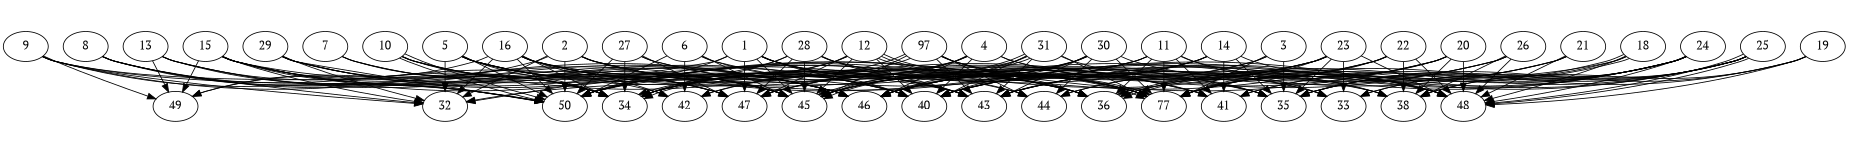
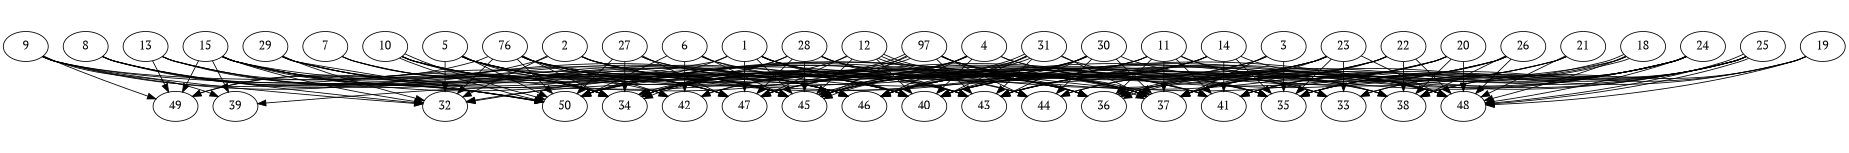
(505, 46) -> (505, 46)
(565, 72) -> none
(719, 76) -> none
none -> (1378, 76)
none -> (651, 77)
none -> (235, 106)
(1164, 106) -> (1164, 106)
